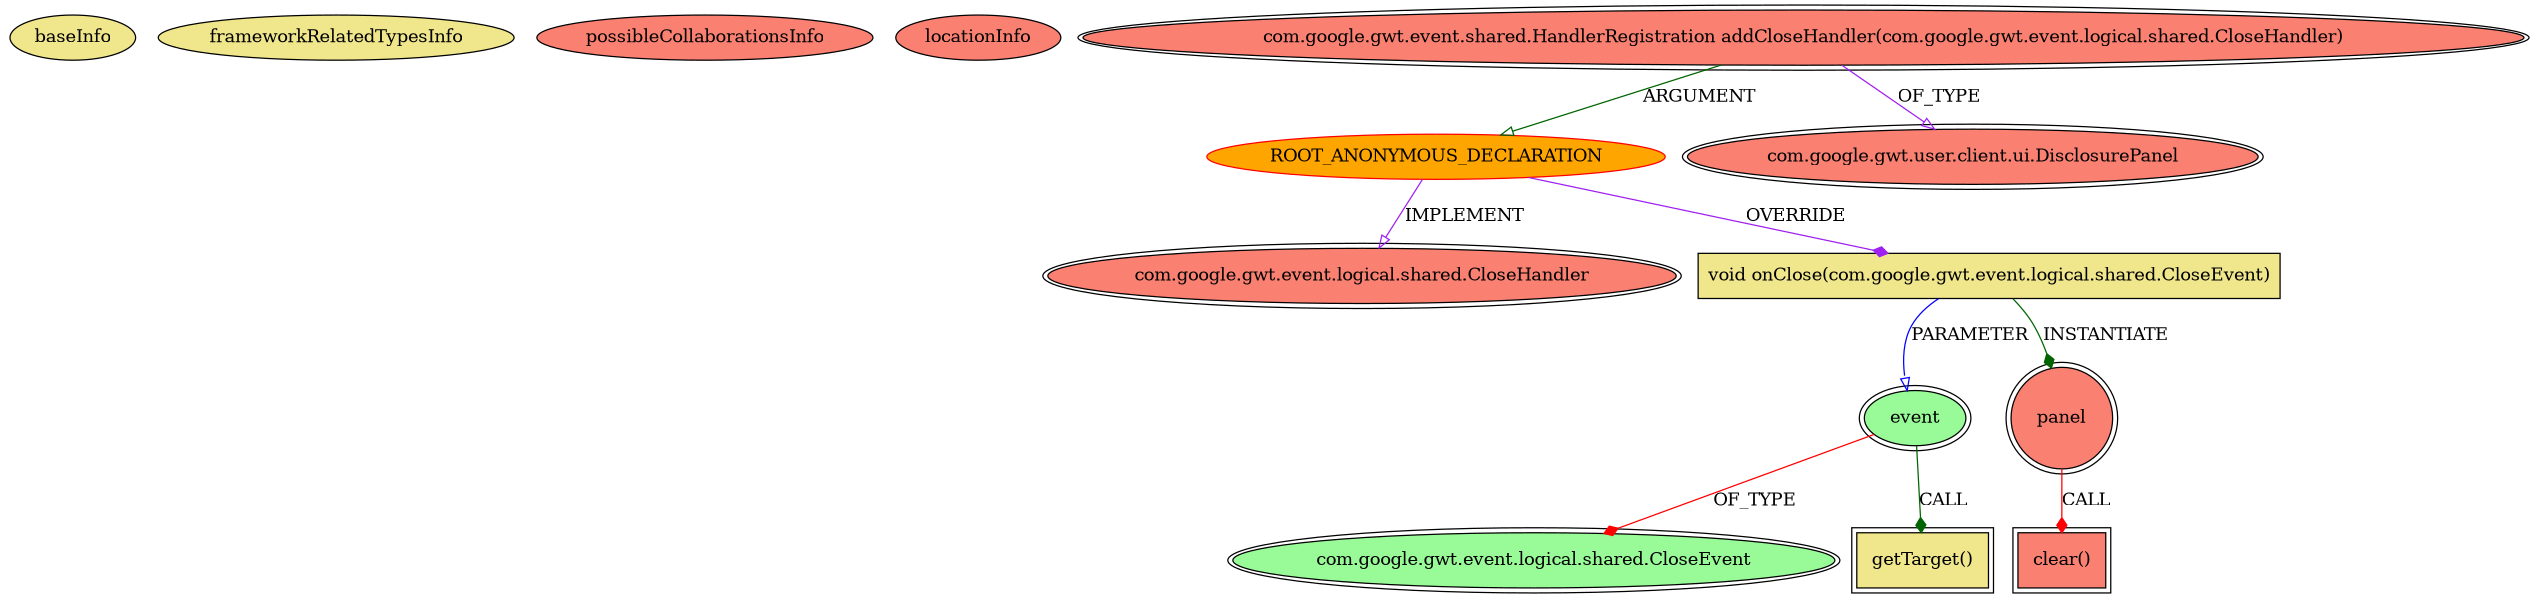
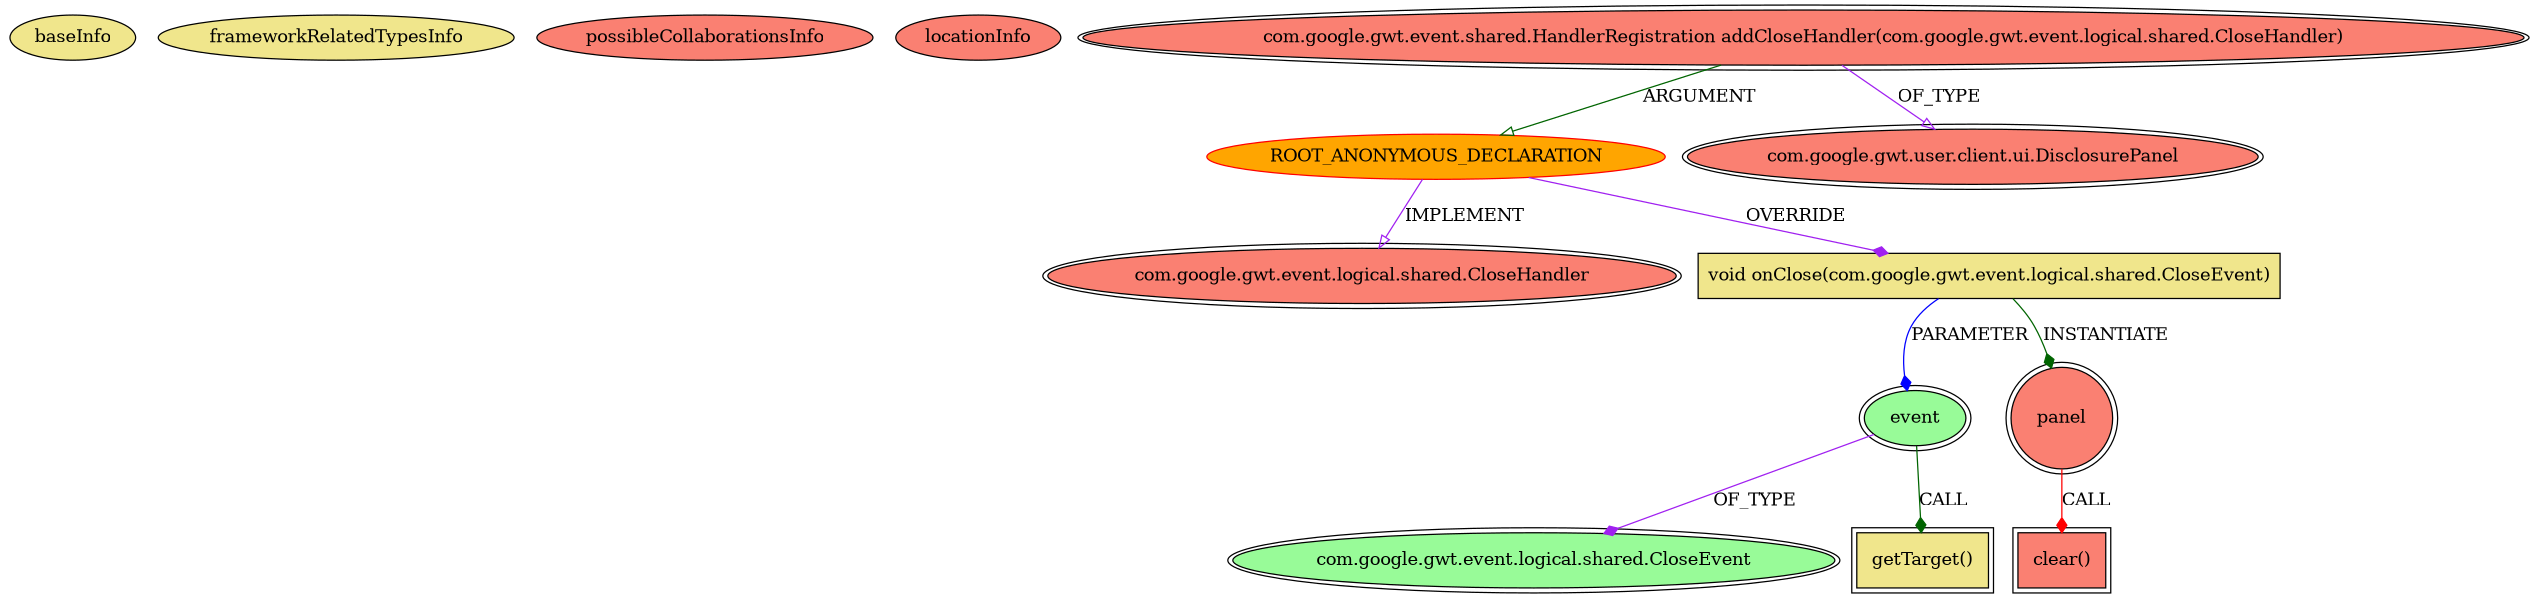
(1909, 331) -> (1909, 331)
(1746, 481) -> (1746, 481)
